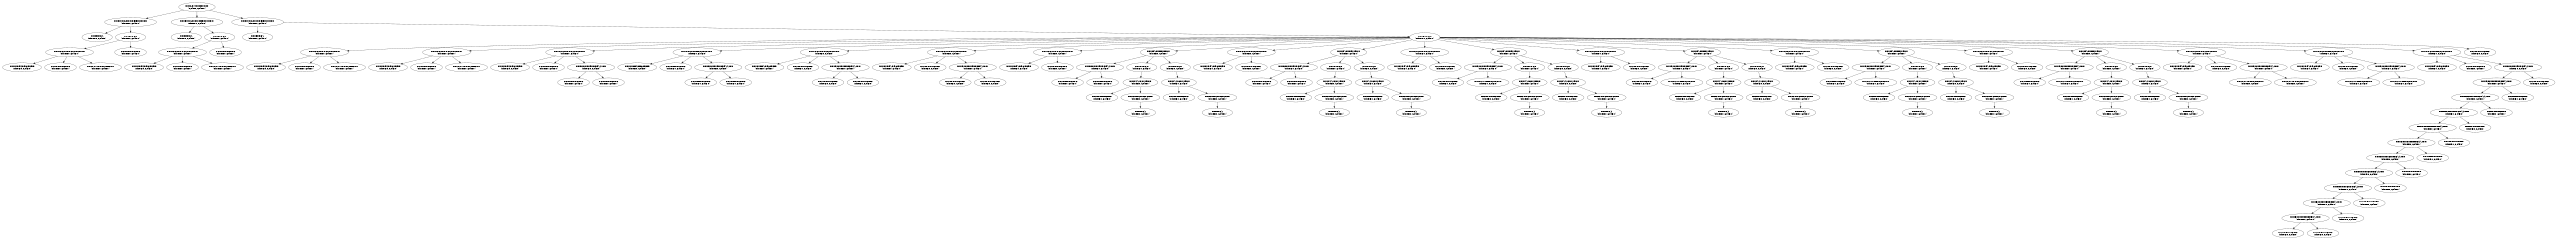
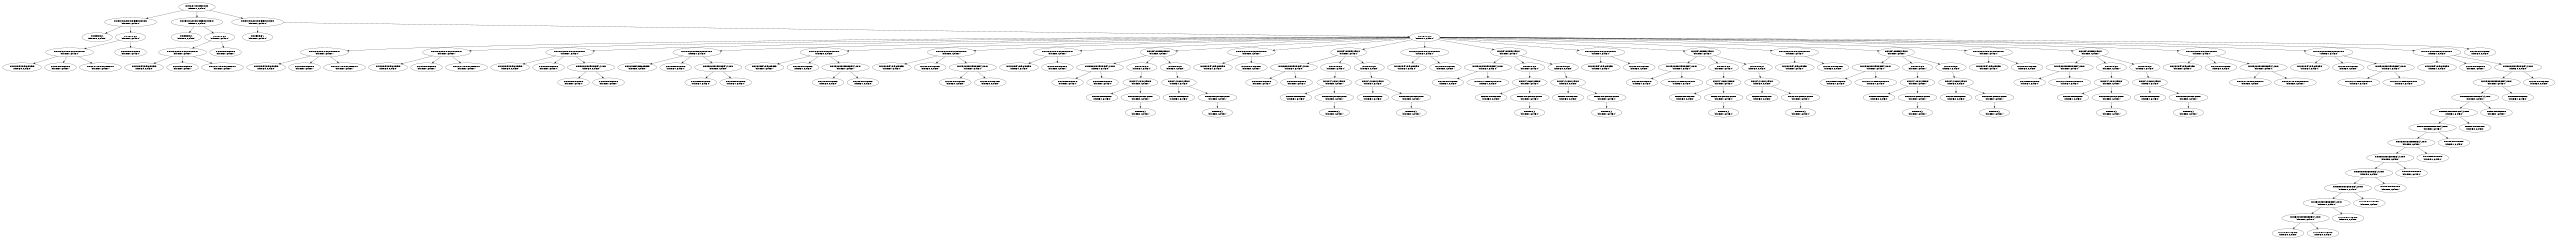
(197, 7) -> (197, 7)
